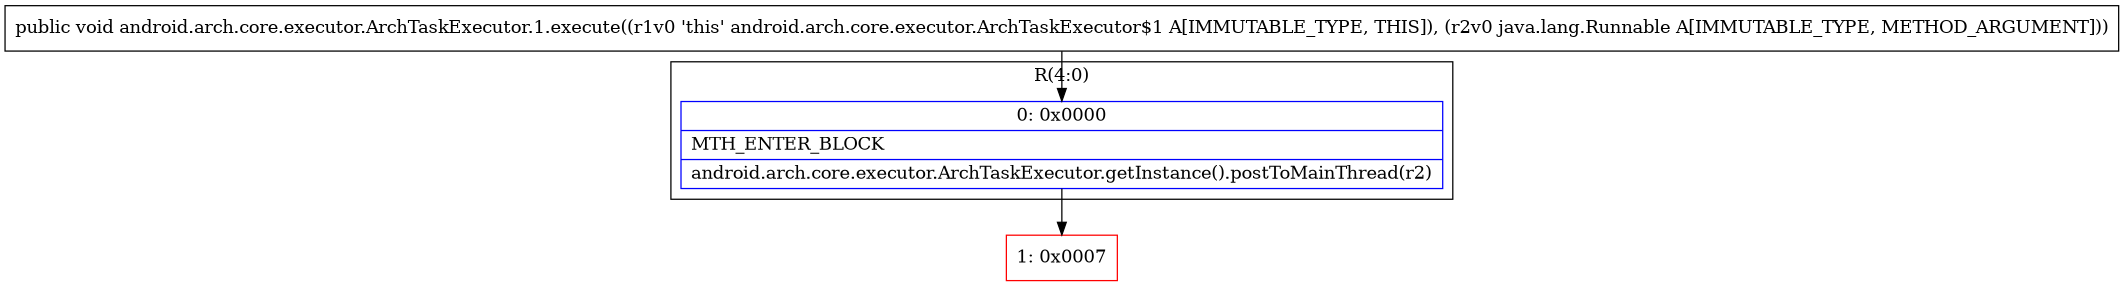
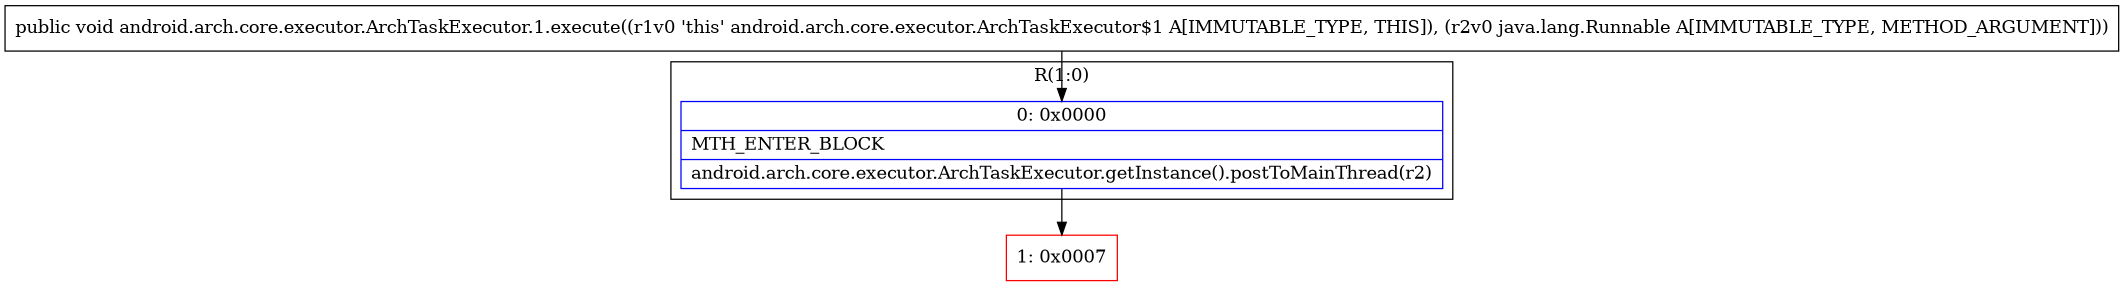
(1062, 76) -> (1062, 76)
